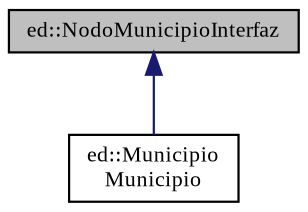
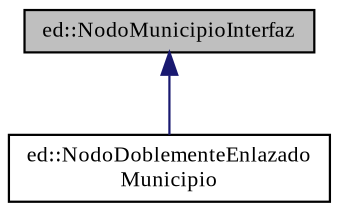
(154, 168) -> (169, 168)
